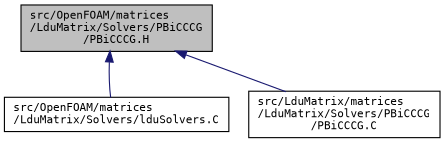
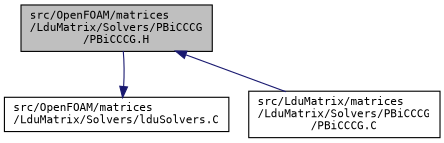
(109, 80) -> (124, 69)
